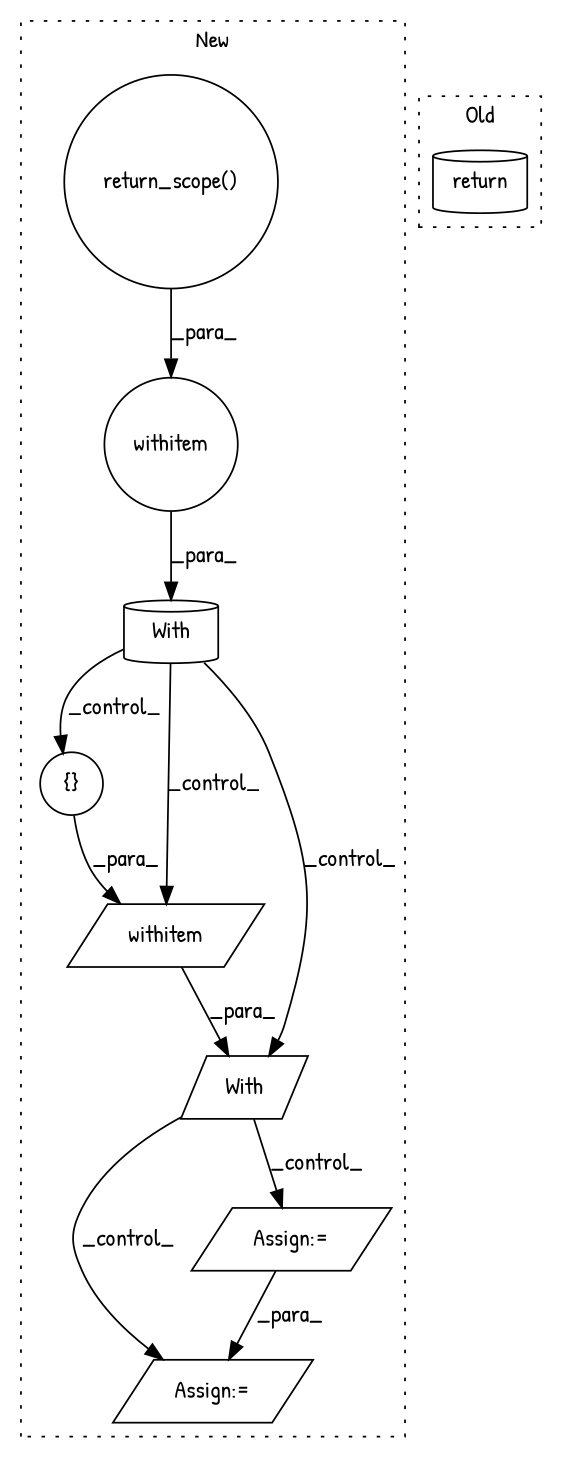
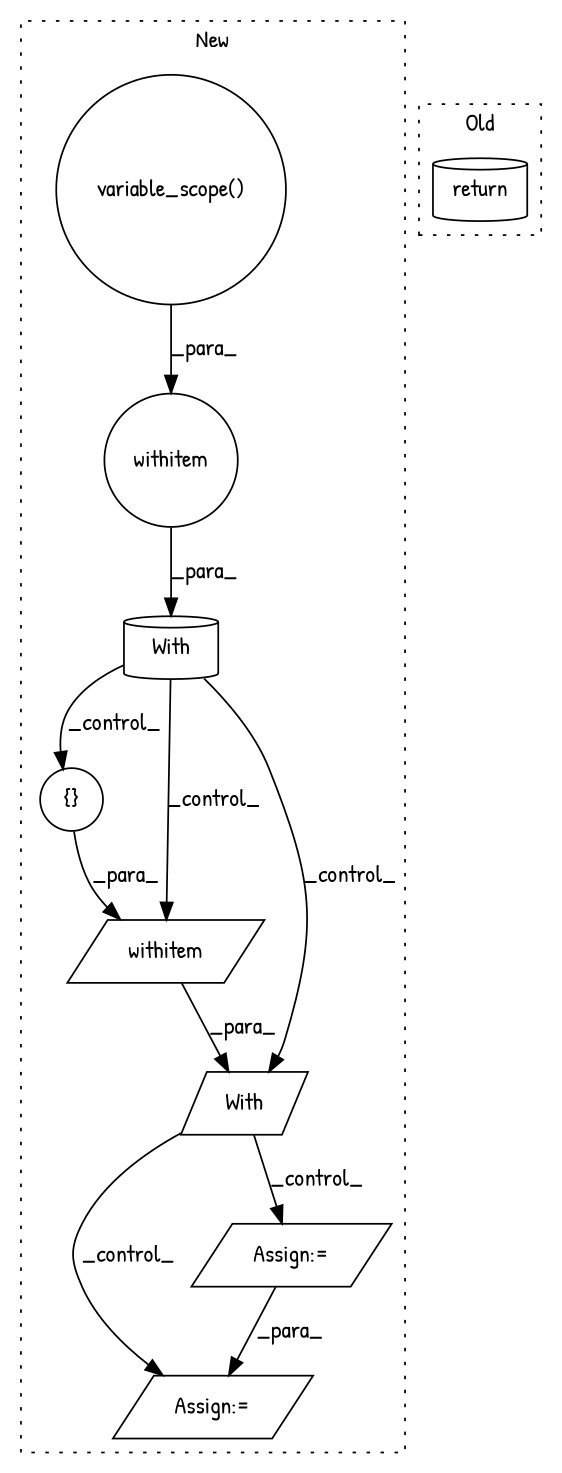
(171, 182) -> (171, 190)
